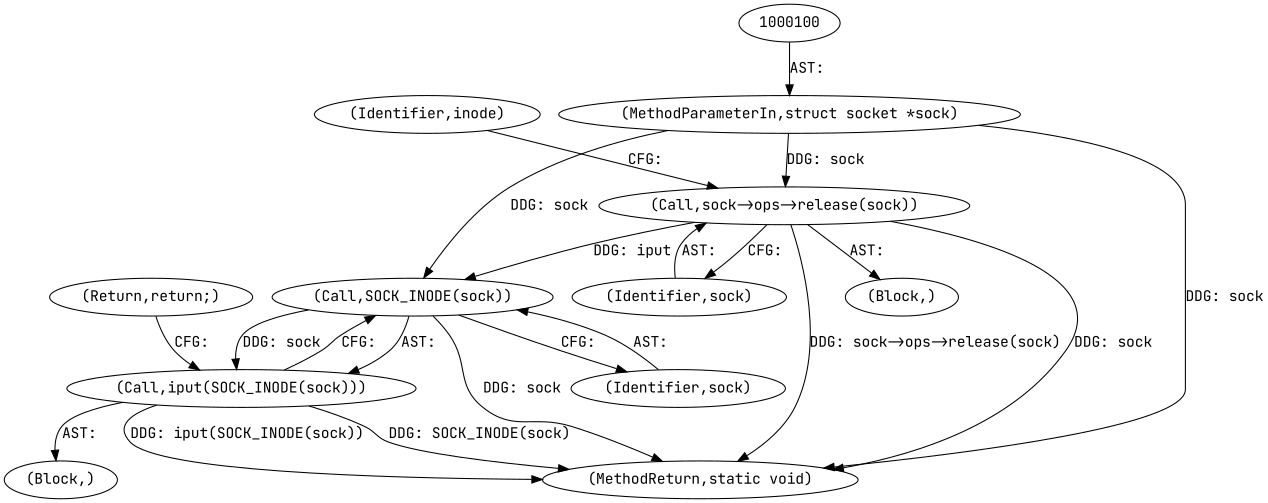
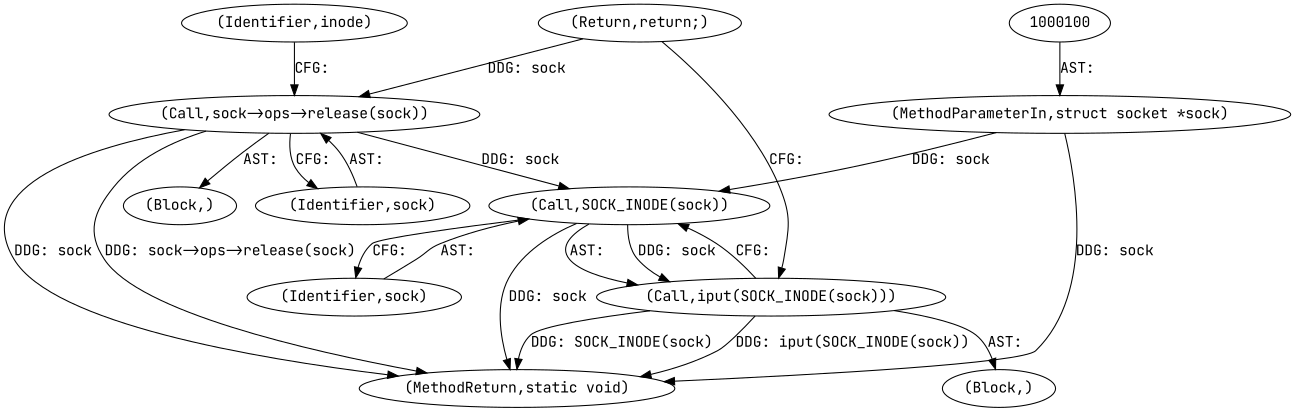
(787, 155) -> (476, 66)
(633, 251) -> (521, 160)
